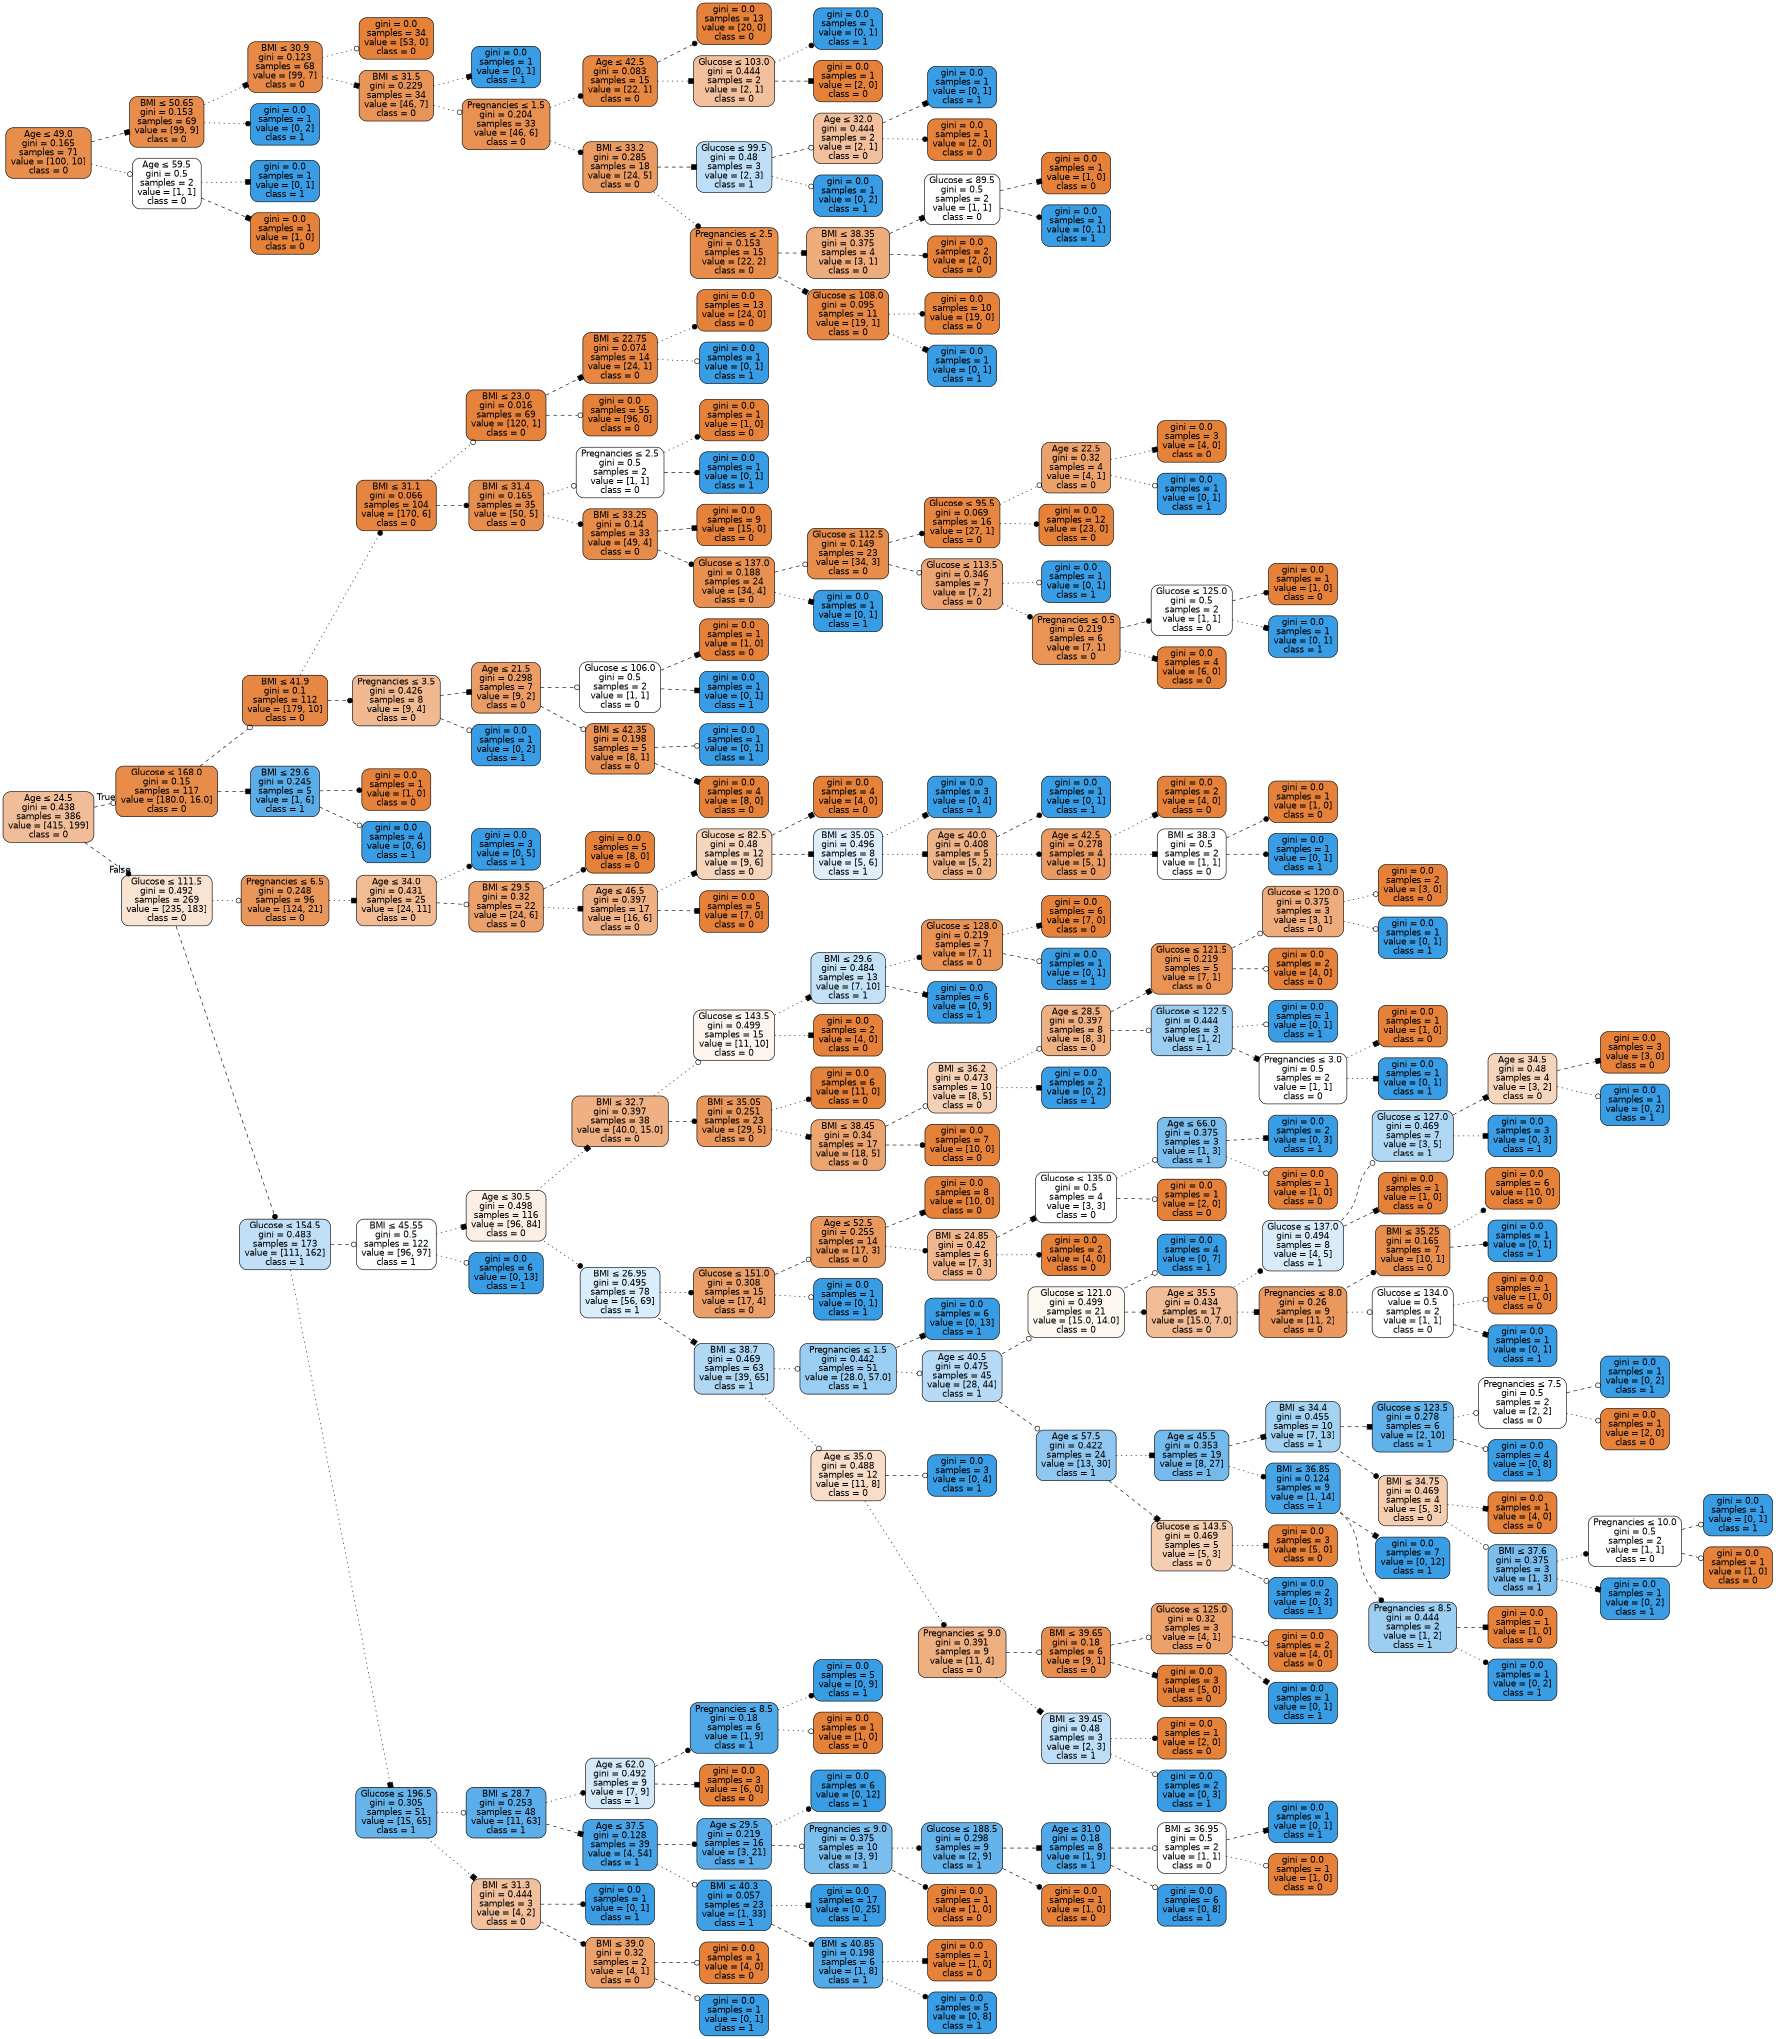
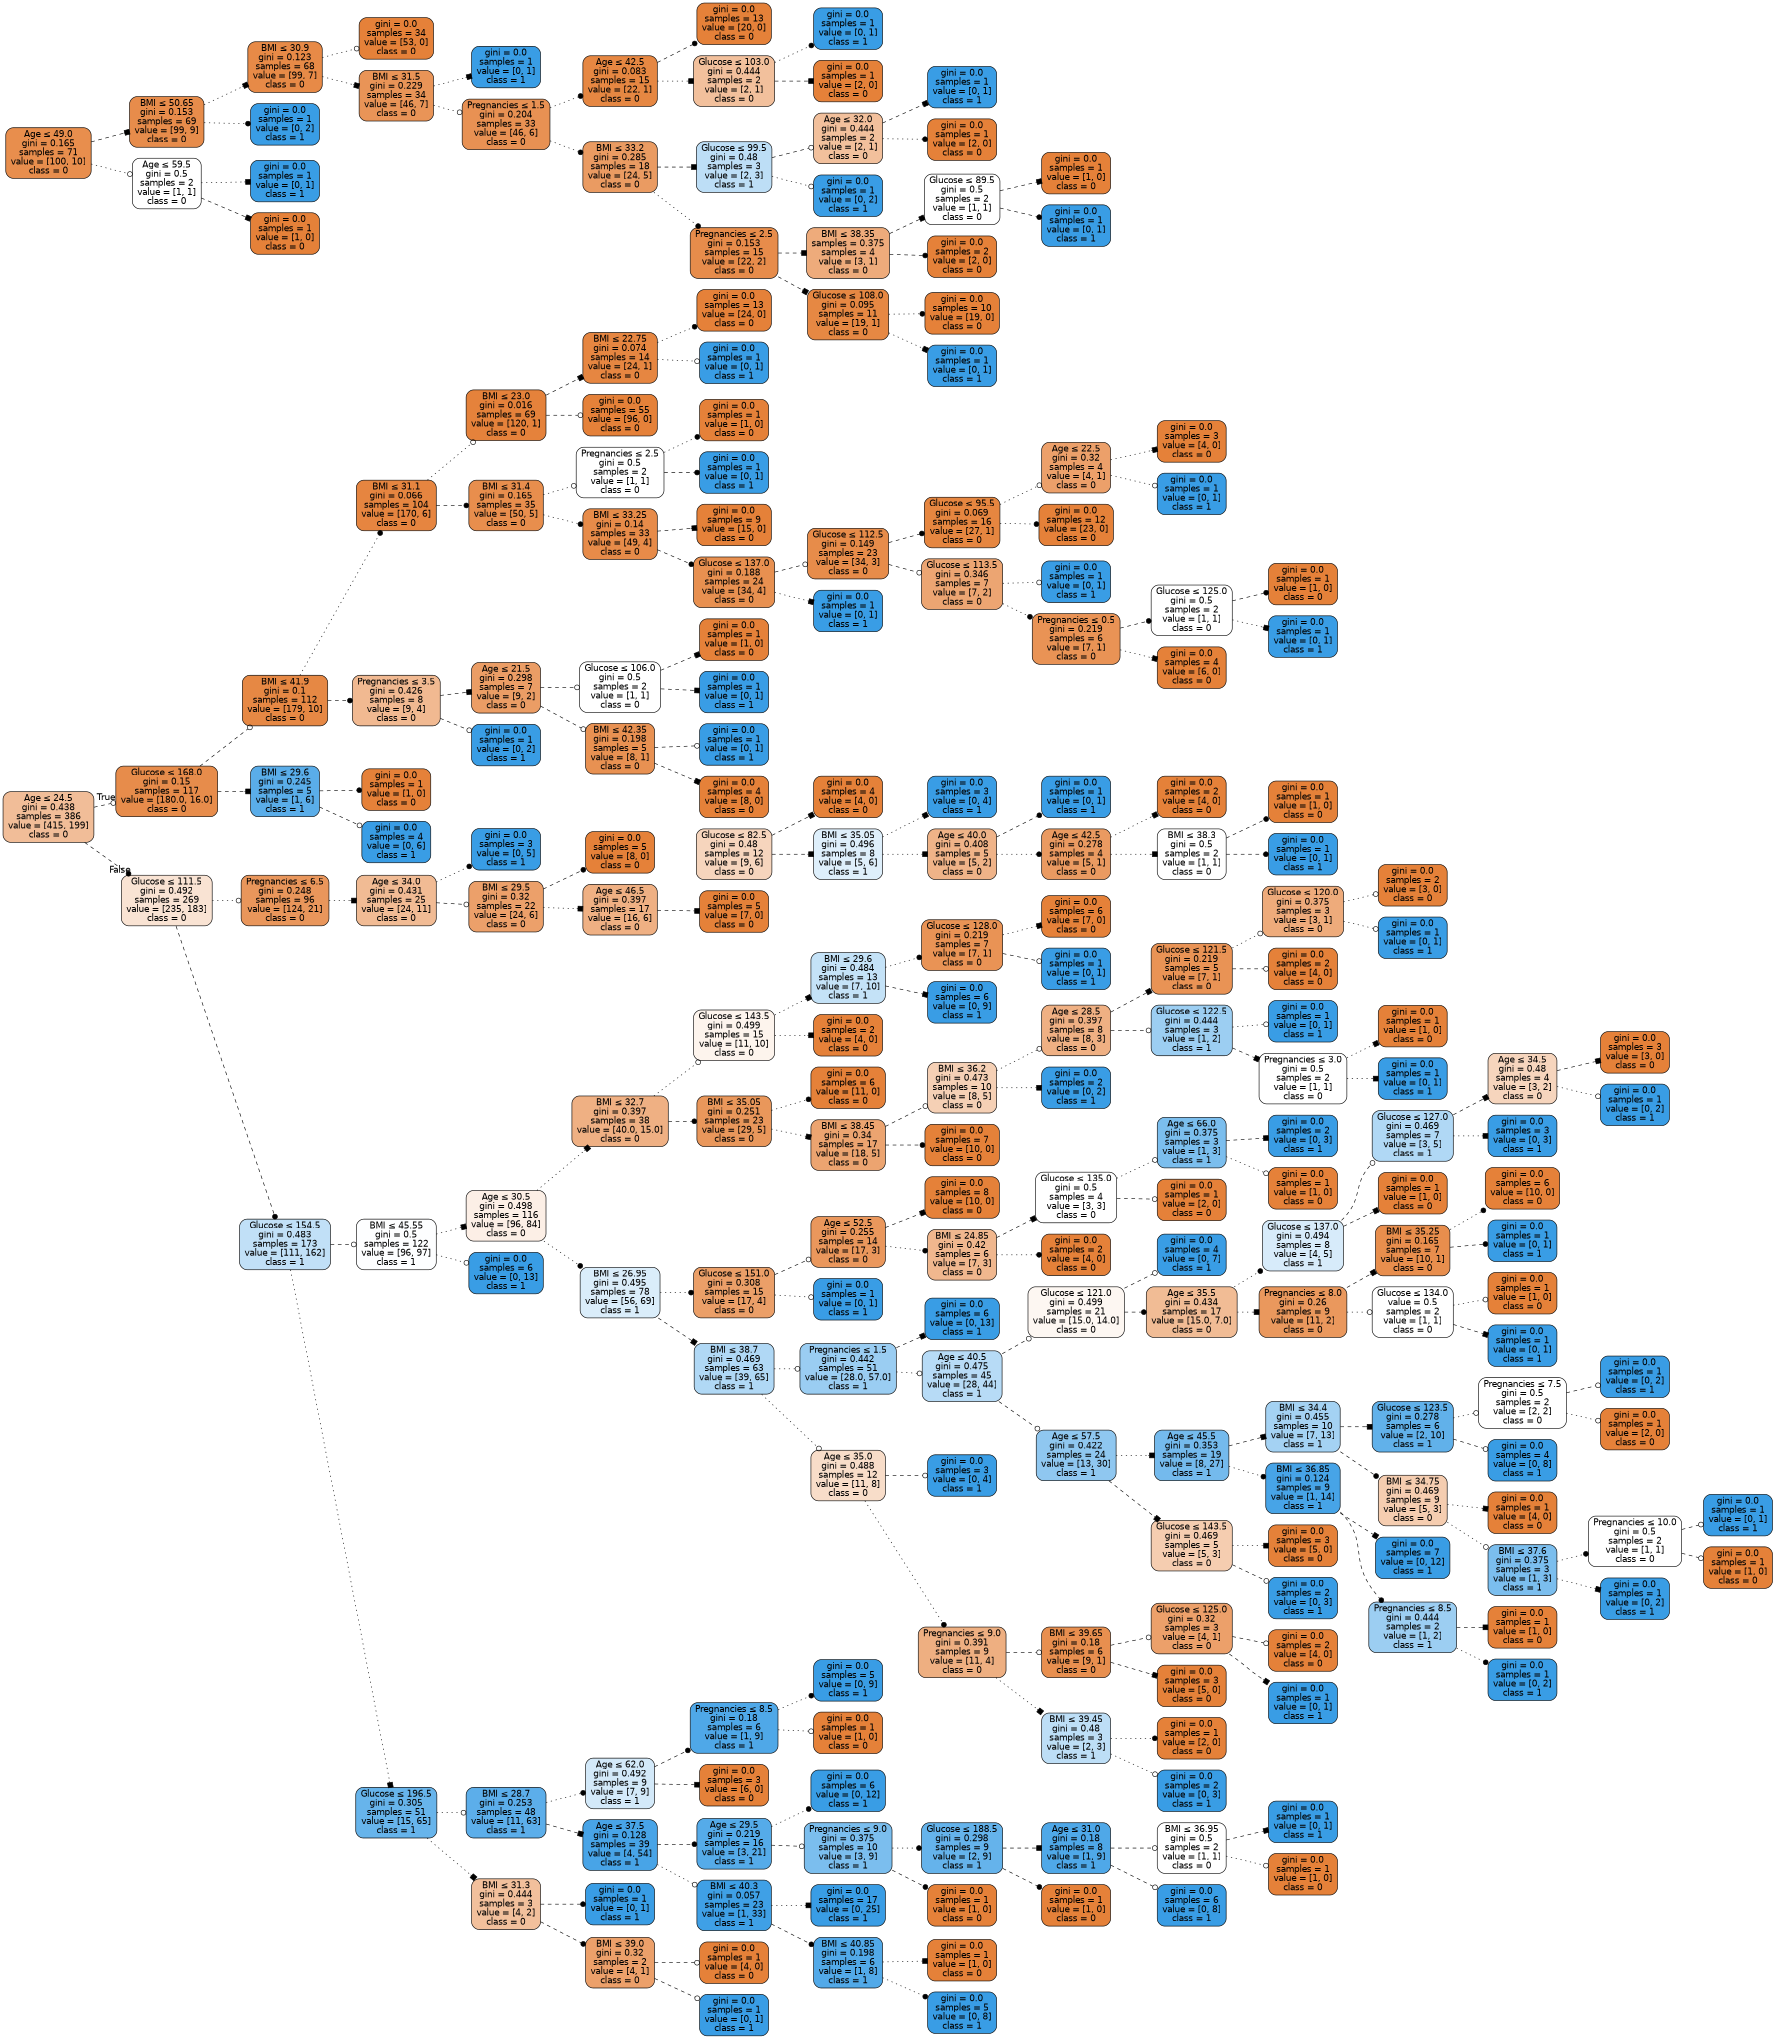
(848, 244) -> (848, 244)
(674, 884) -> none
(1245, 941) -> (1245, 941)
(1359, 1281) -> (1359, 1281)
(1413, 1500) -> (1413, 1500)
